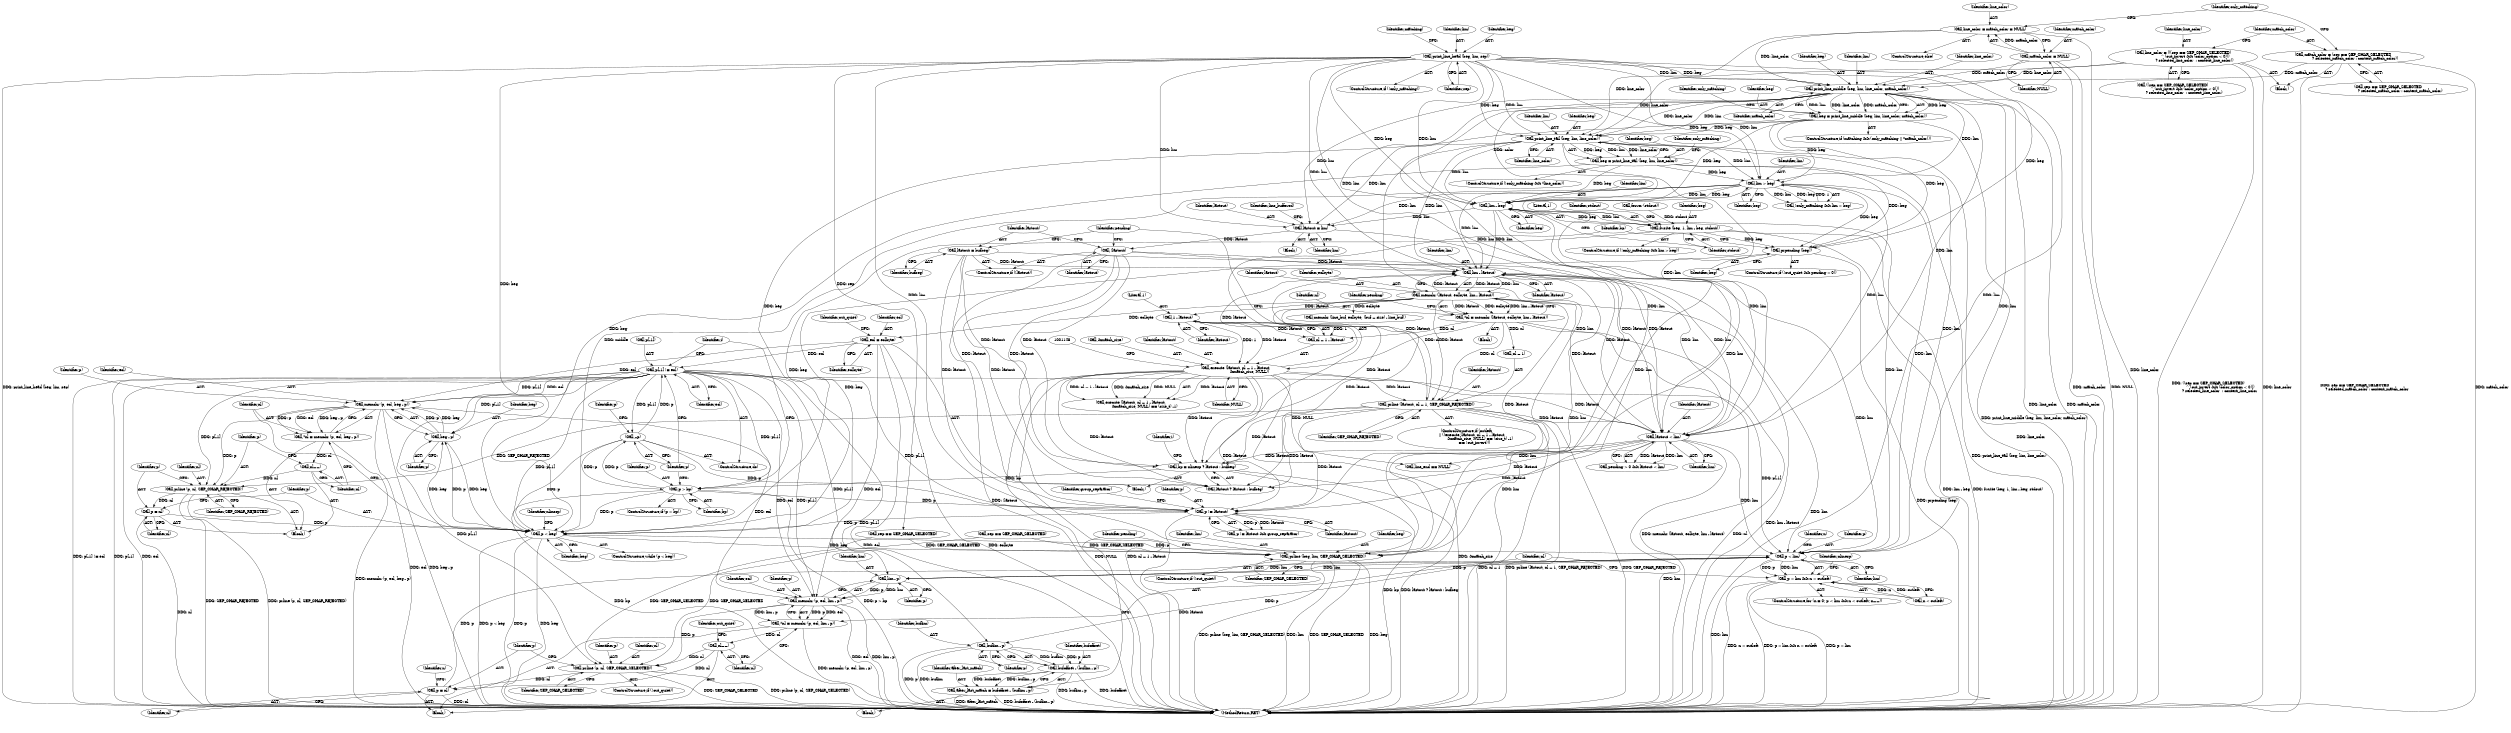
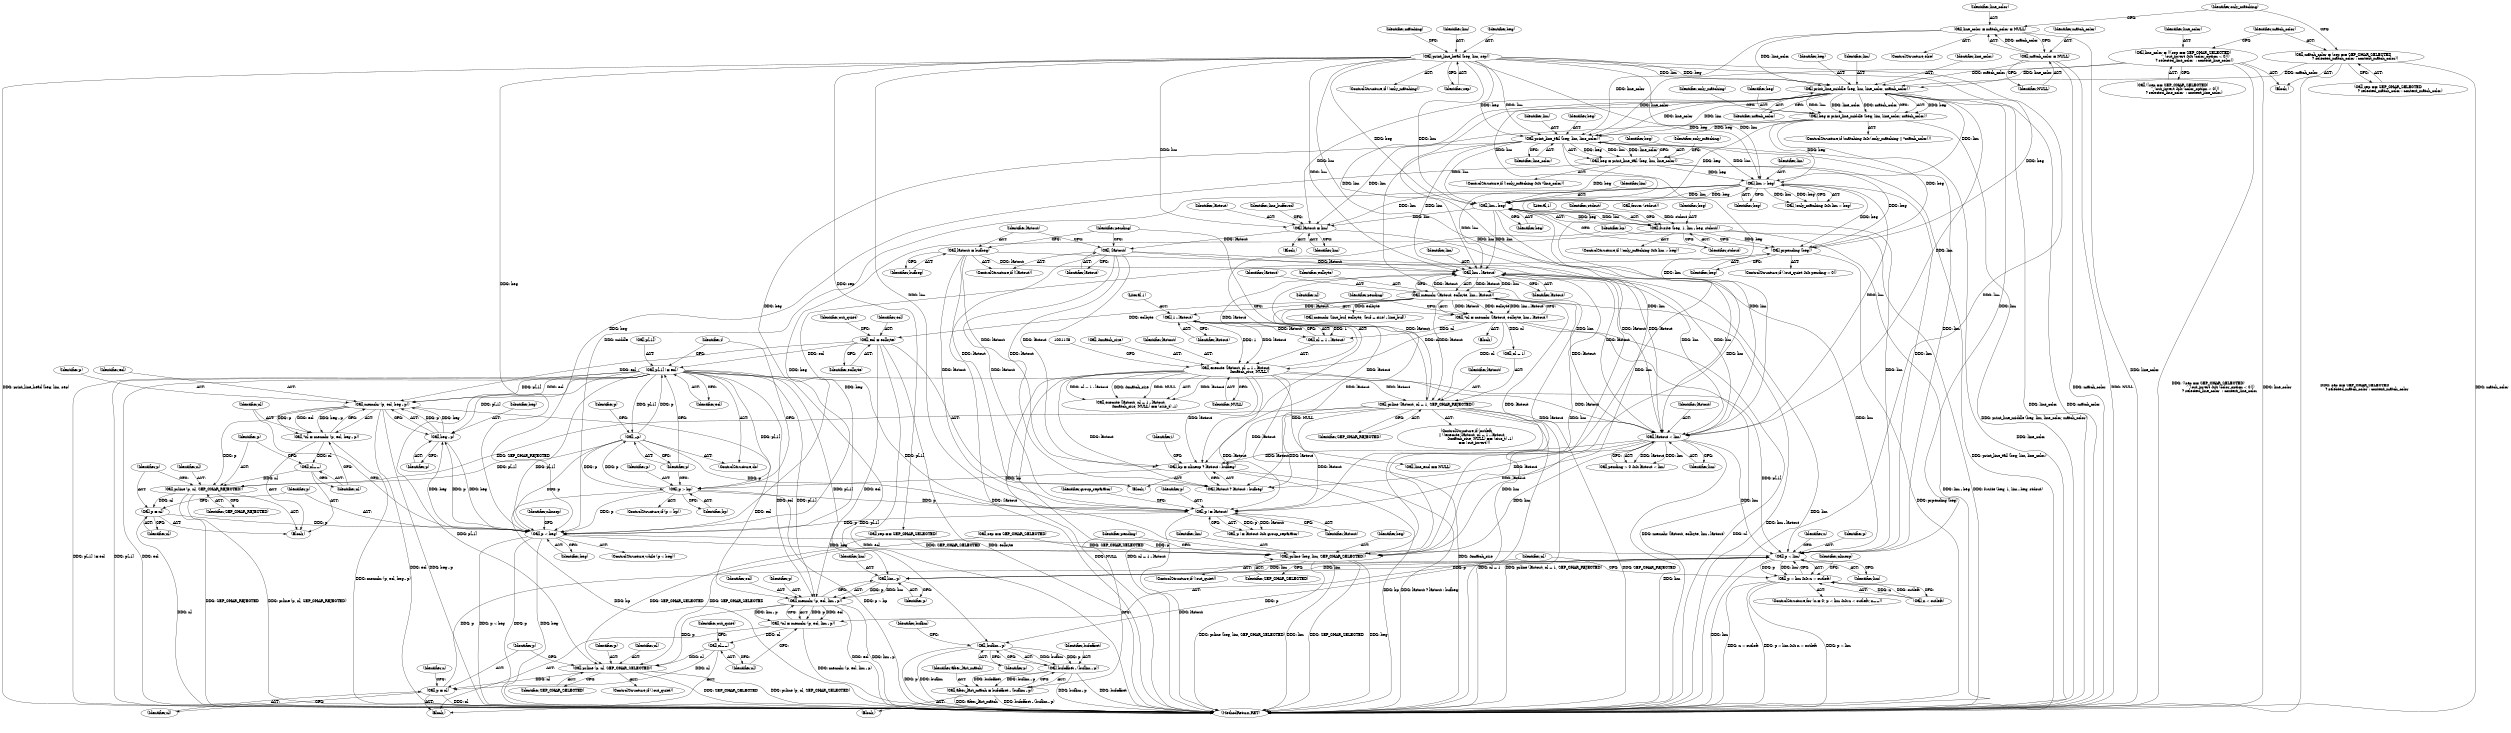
(1504, 150) -> (1504, 150)
(1822, 195) -> (1822, 195)
(388, 382) -> (436, 478)
(1577, 449) -> (1513, 499)
none -> (1799, 568)
(935, 635) -> (935, 635)
